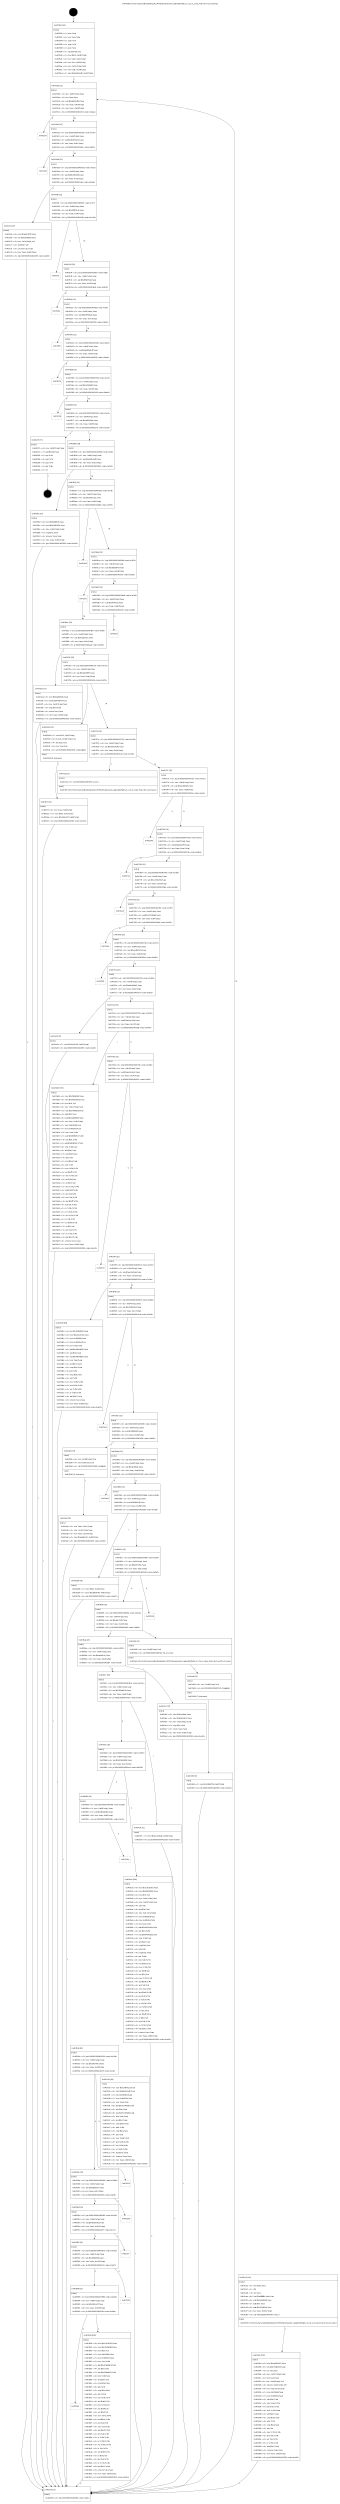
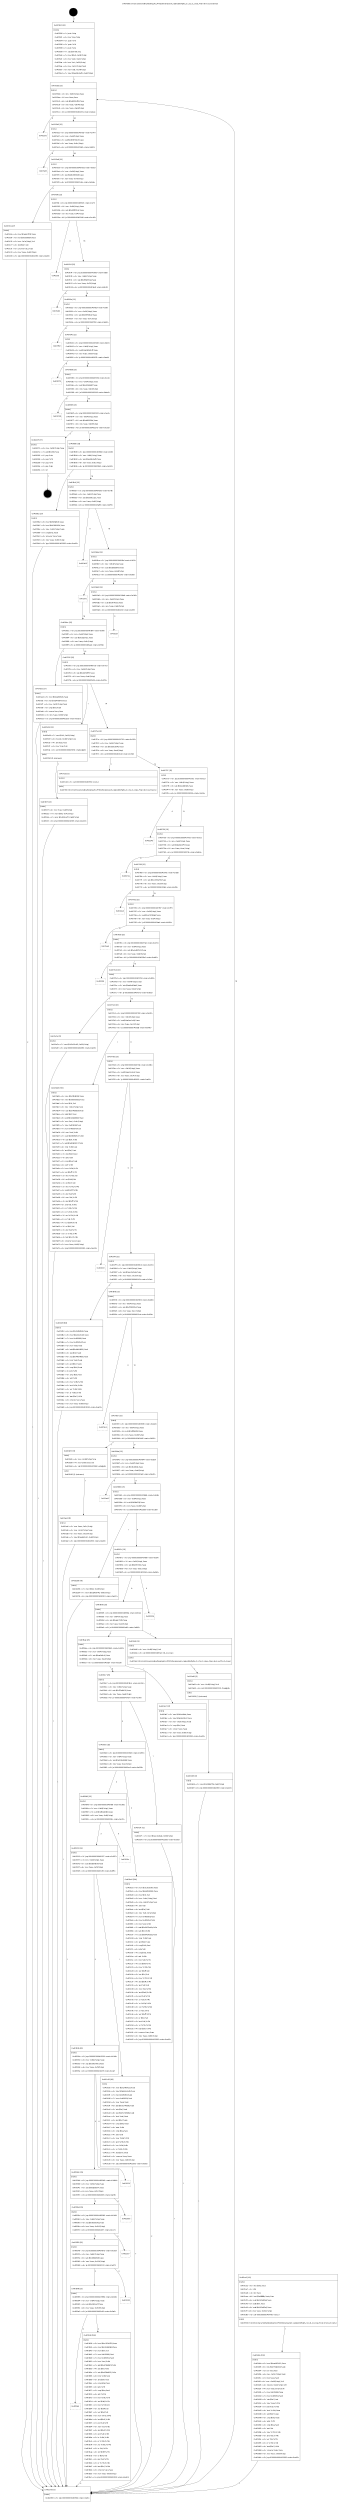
none -> (94, 1860)
